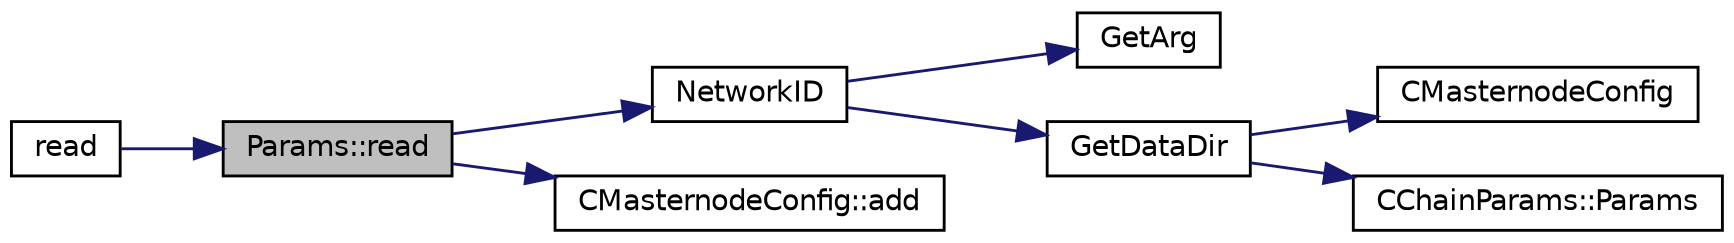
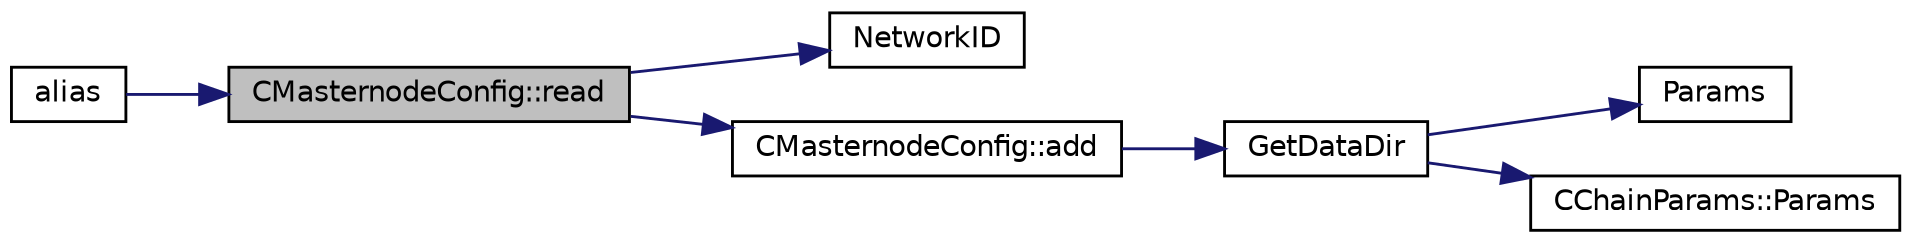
(1149, 40) -> none
(1538, 94) -> (1715, 94)
(932, 119) -> (1159, 149)
(66, 149) -> (69, 94)
(338, 149) -> (429, 94)
